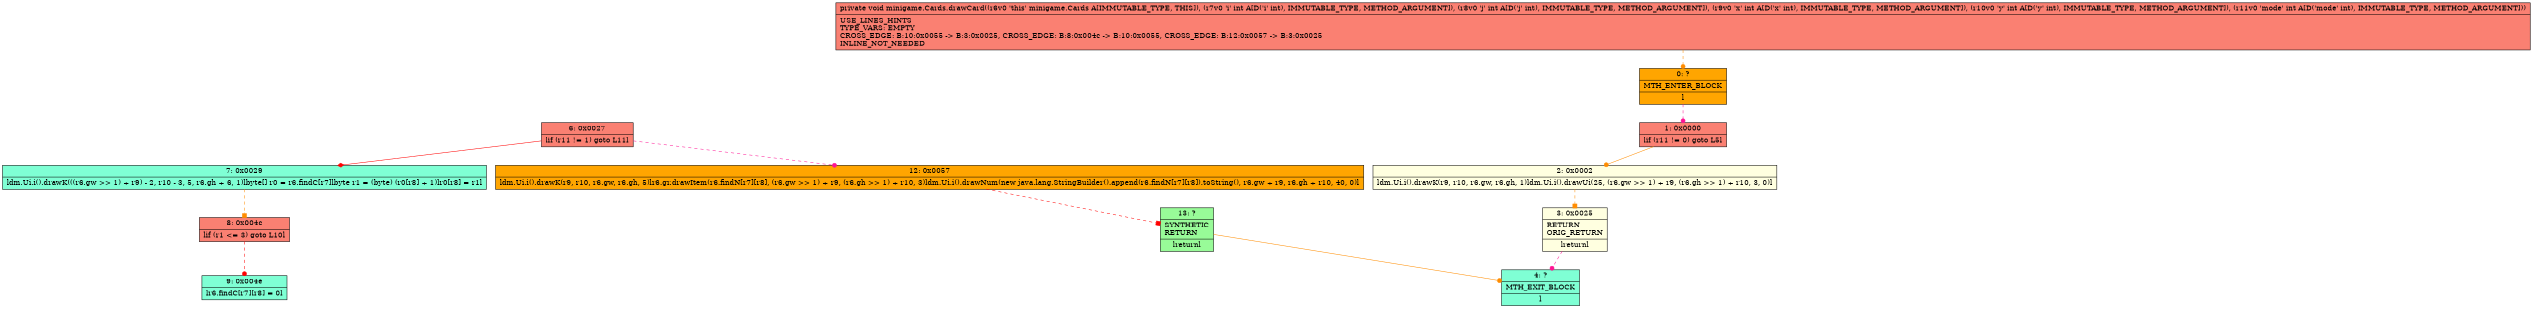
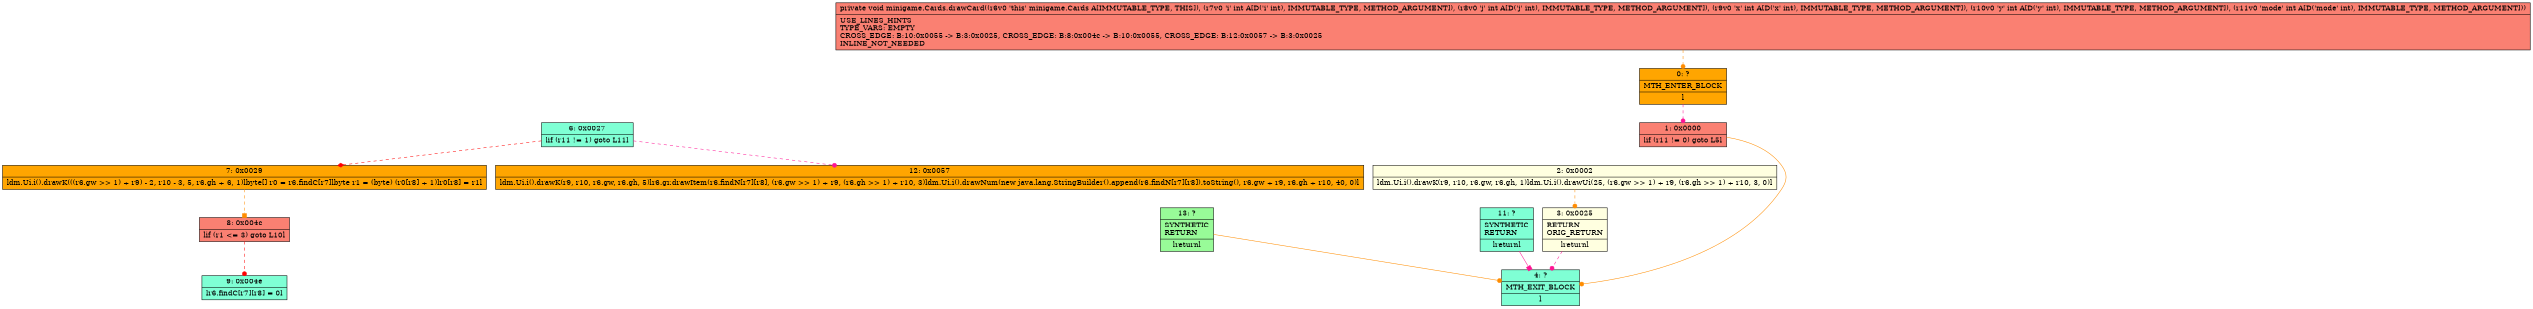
(587, 135) -> (587, 135)
(443, 153) -> (443, 153)
(1631, 155) -> (1732, 236)
(244, 177) -> (244, 177)
(1575, 196) -> (1575, 196)
(1071, 206) -> none
none -> (1507, 230)
